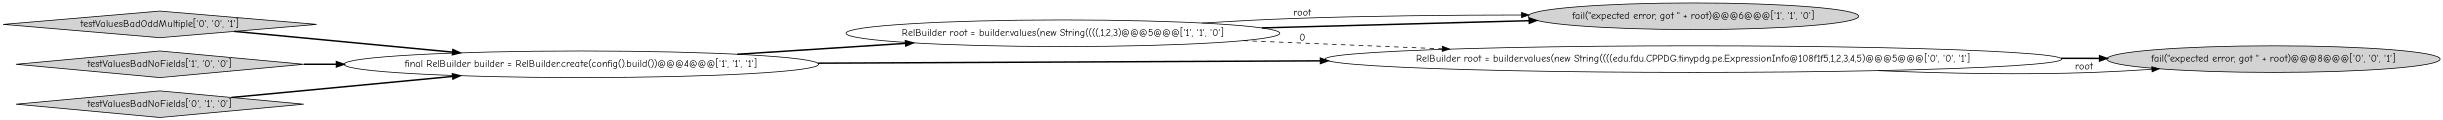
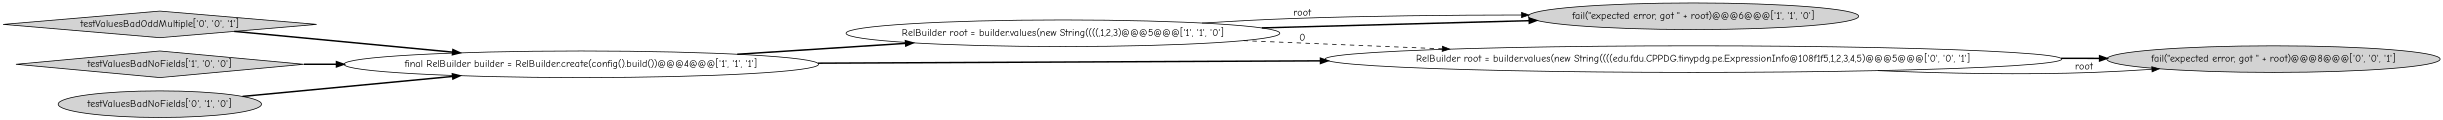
(160, 104) -> (160, 104)
